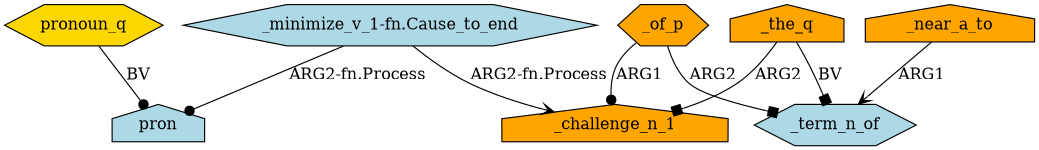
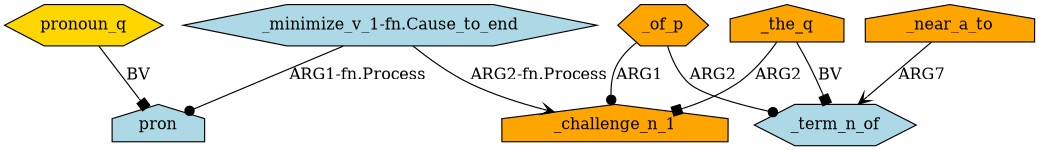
(120, 73) -> (119, 72)
(358, 75) -> (358, 75)
(922, 75) -> (922, 75)
(703, 92) -> (704, 92)
